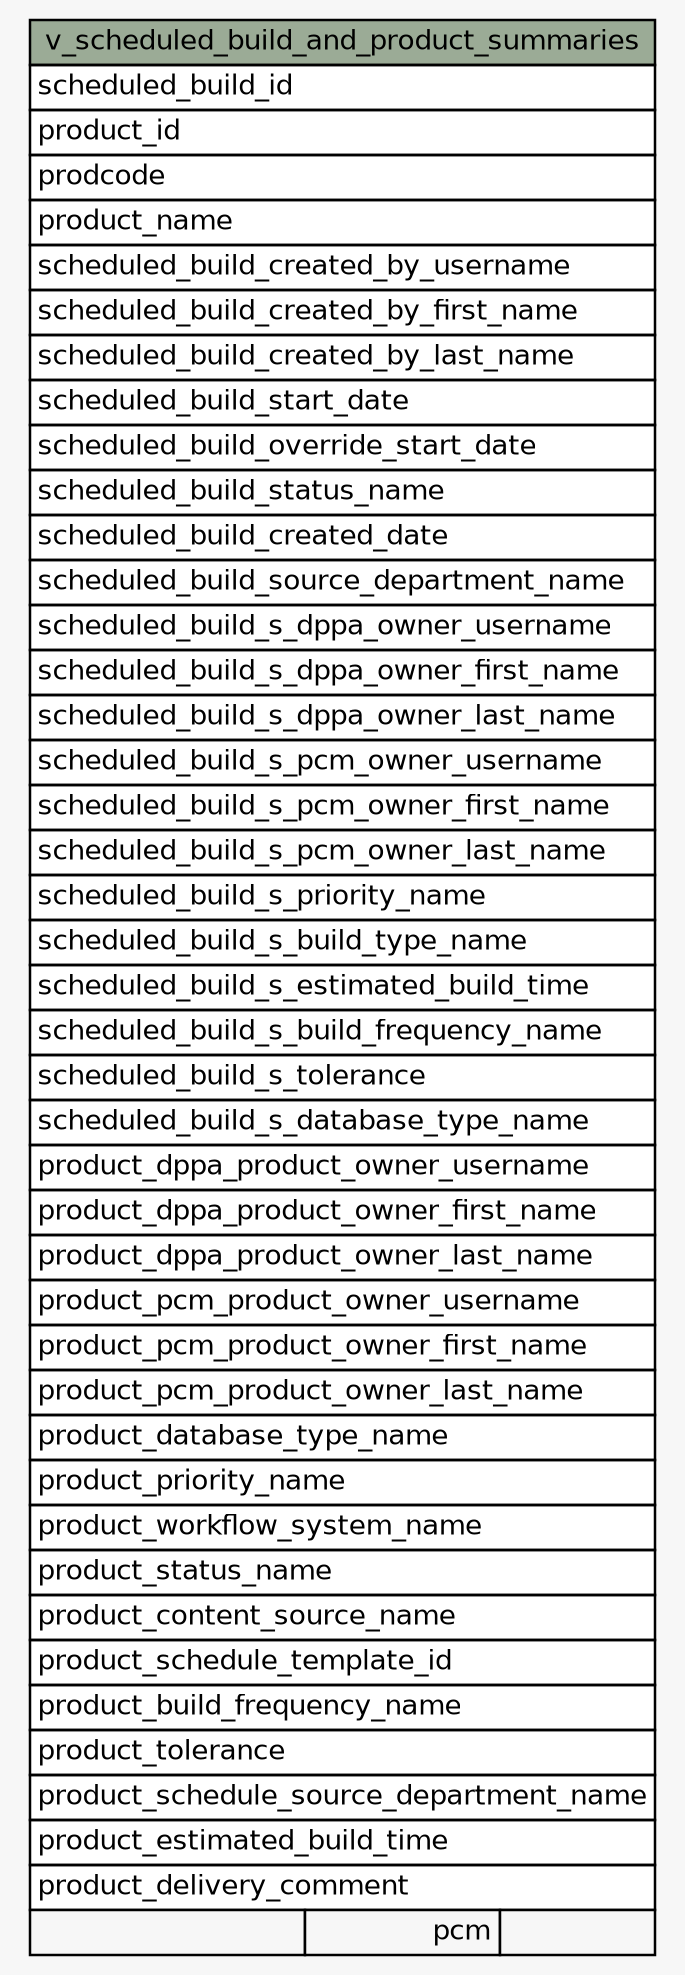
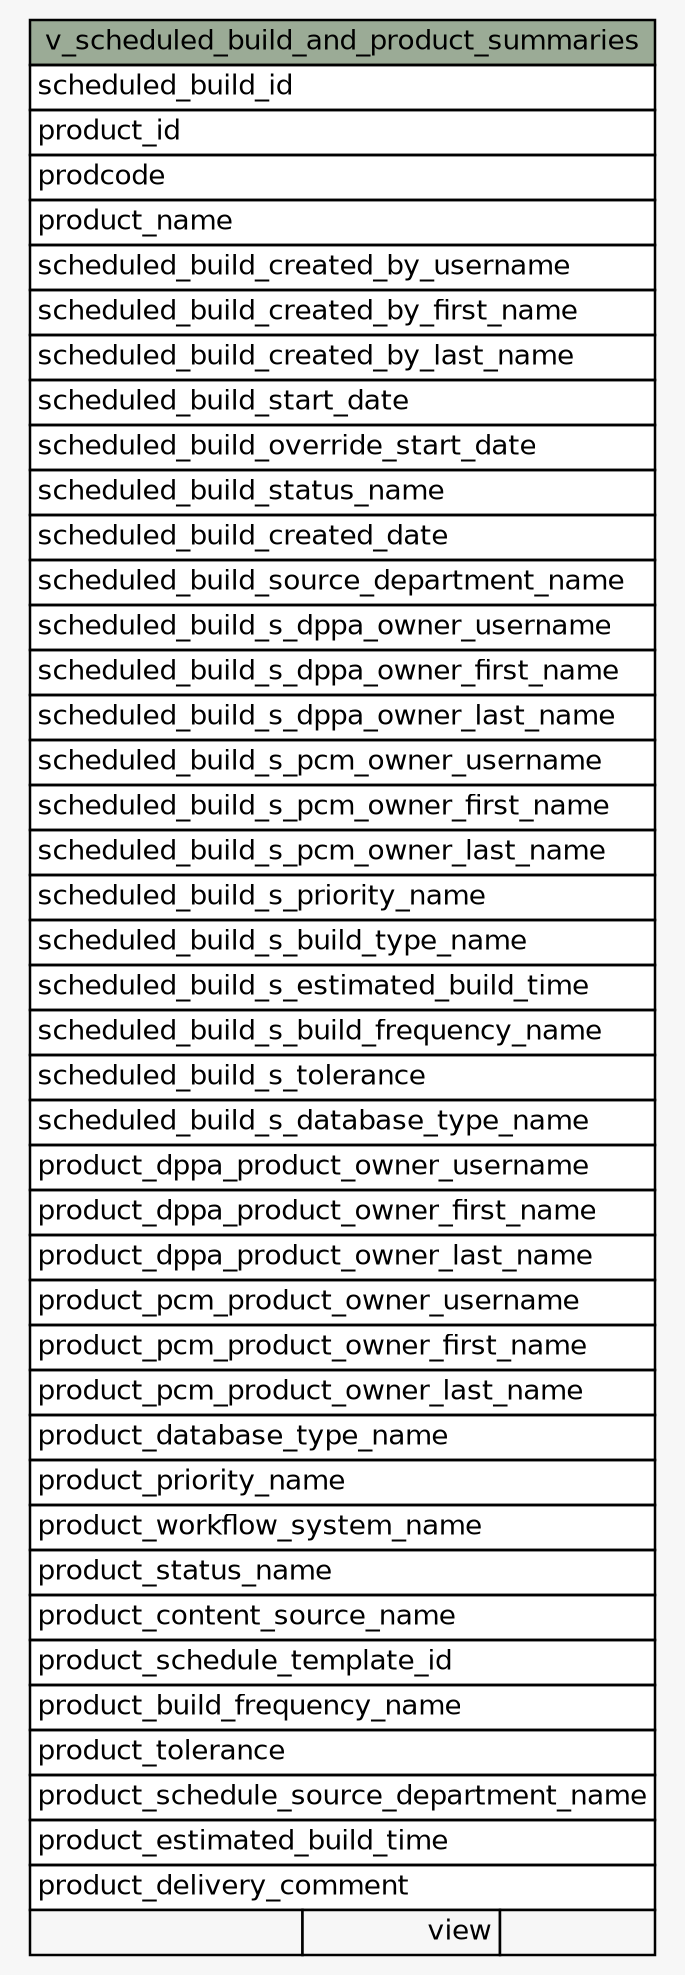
(462, 1931) -> (460, 1931)
